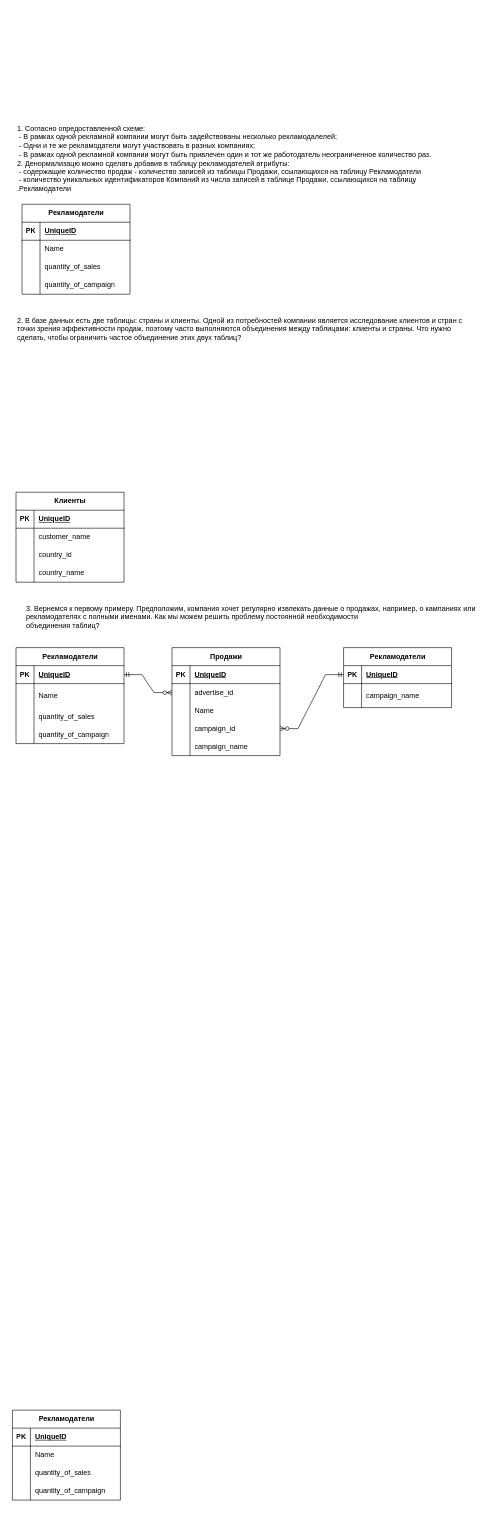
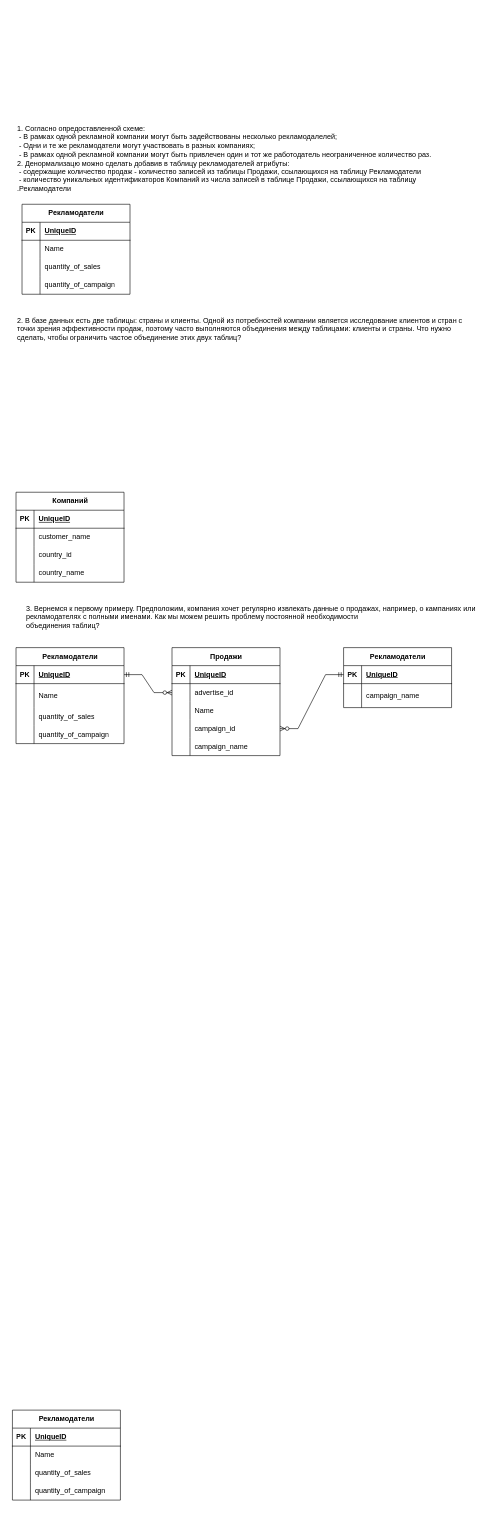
(70, 501) -> (70, 501)
